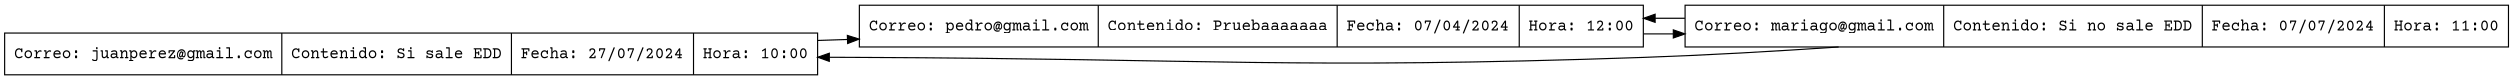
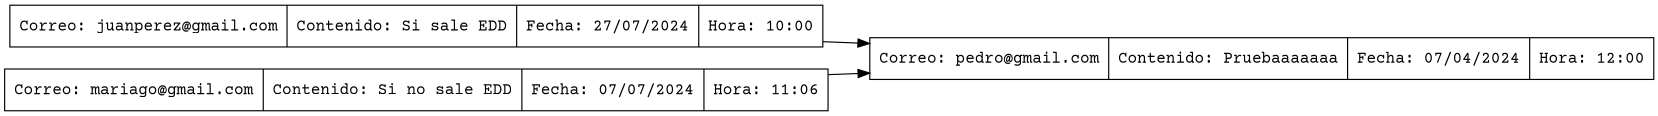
(2446, 26) -> (766, 89)
(1658, 34) -> none
(1334, 63) -> none
